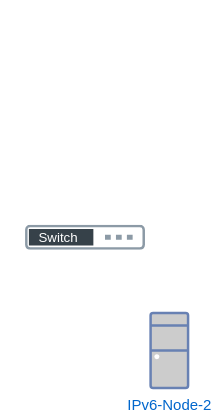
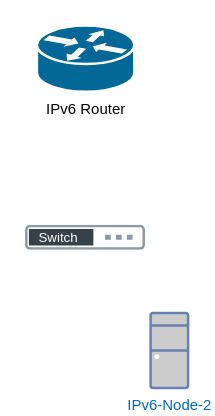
none -> (86, 59)
